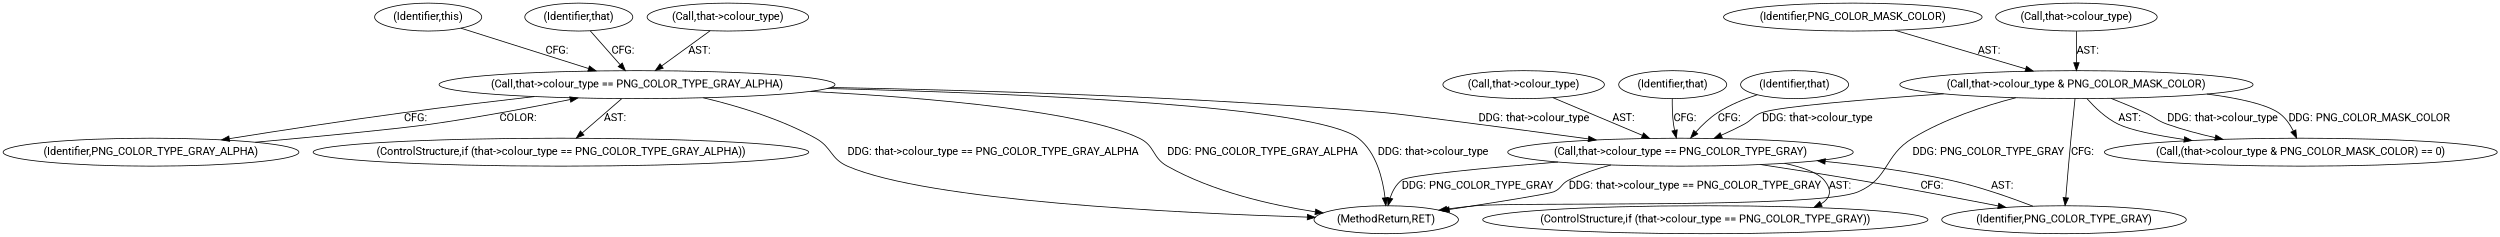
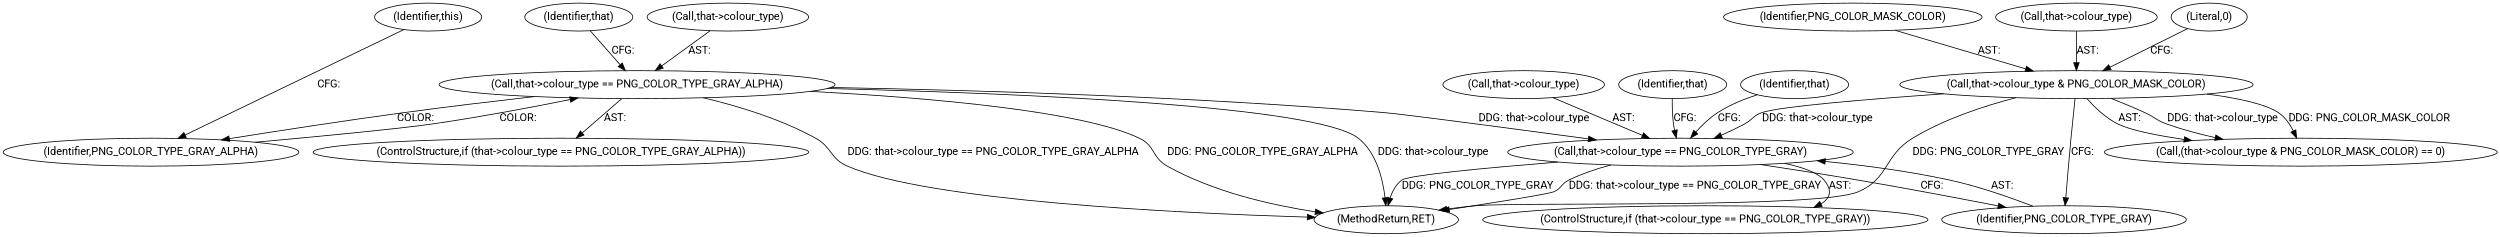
none -> (2209, 17)
(525, 48) -> (295, 82)
(417, 118) -> (417, 118)
